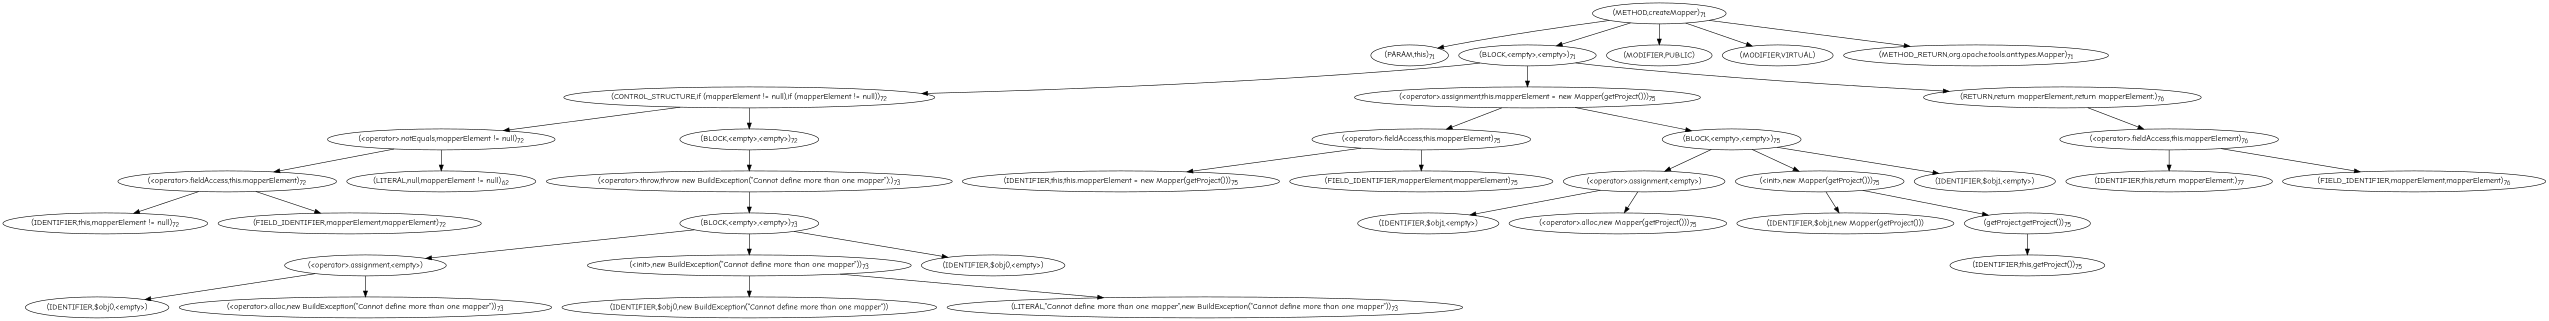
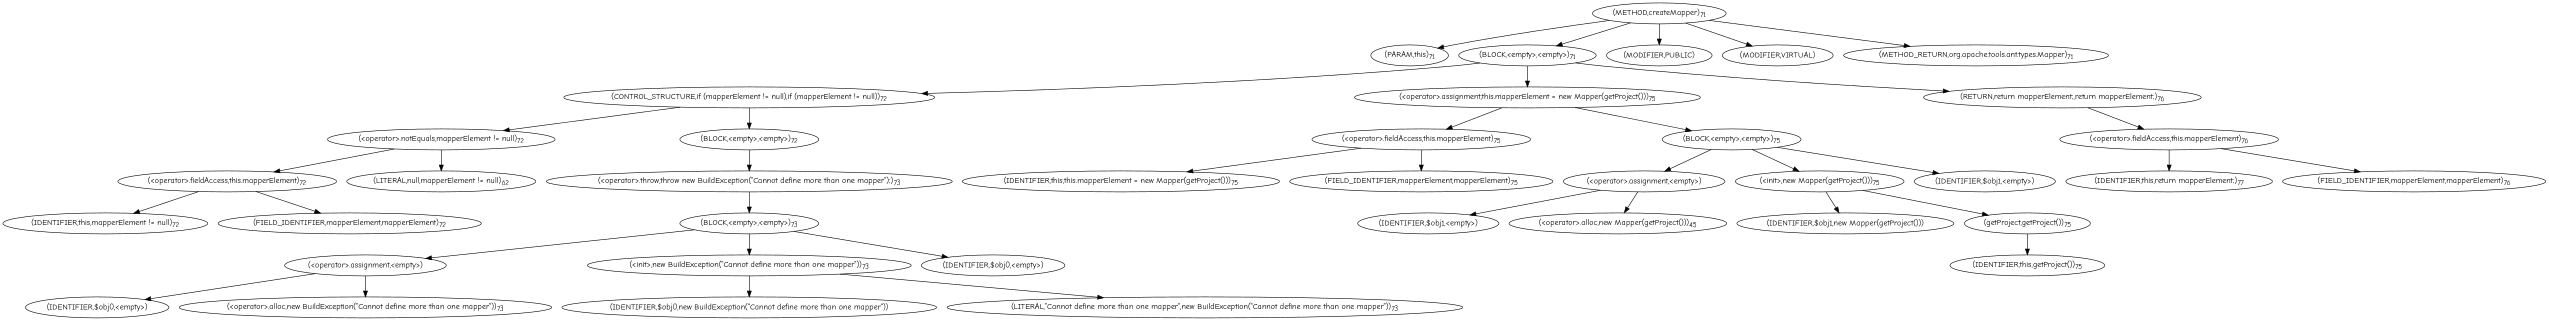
(1693, 223) -> (1693, 223)
